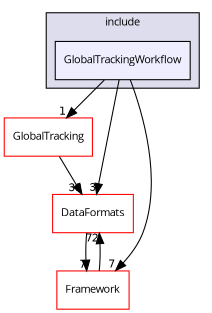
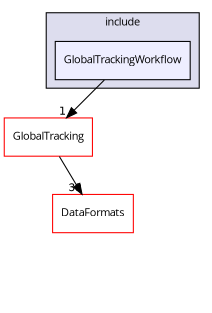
(109, 132) -> none
(93, 290) -> none
